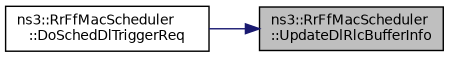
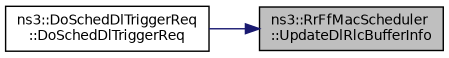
(107, 29) -> (107, 29)
